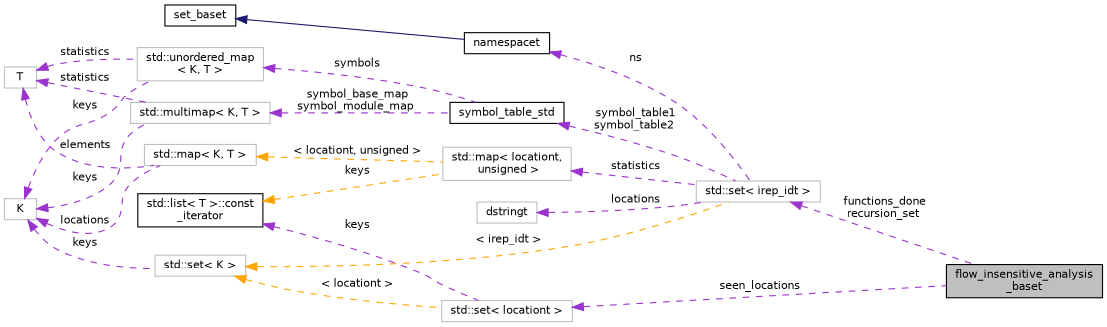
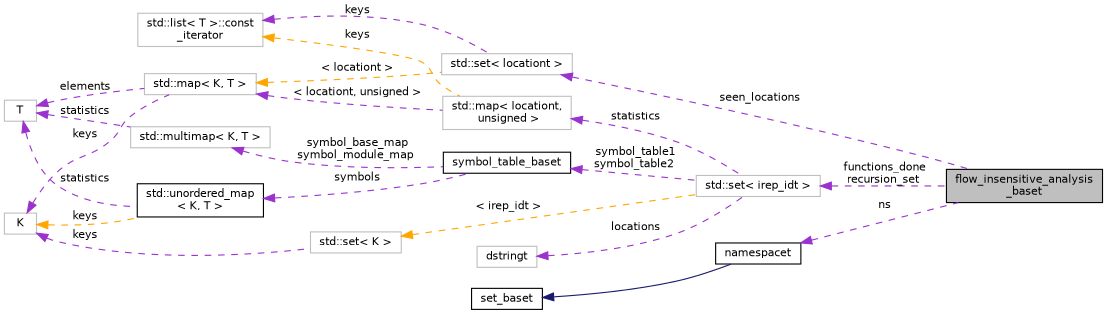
(200, 64) -> (200, 200)
(669, 98) -> (885, 221)
(507, 113) -> (507, 163)
(80, 125) -> (95, 224)
(355, 159) -> (355, 105)
(113, 181) -> none
(200, 210) -> (200, 30)
(84, 221) -> (84, 134)
(343, 298) -> (355, 79)
